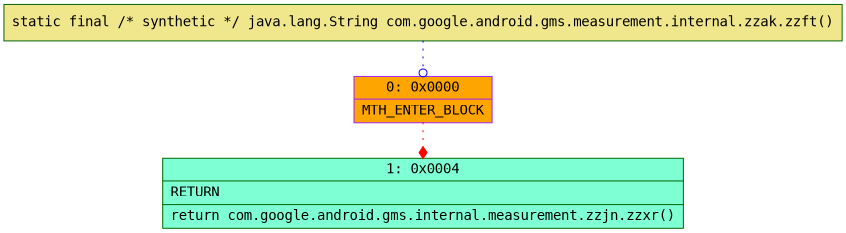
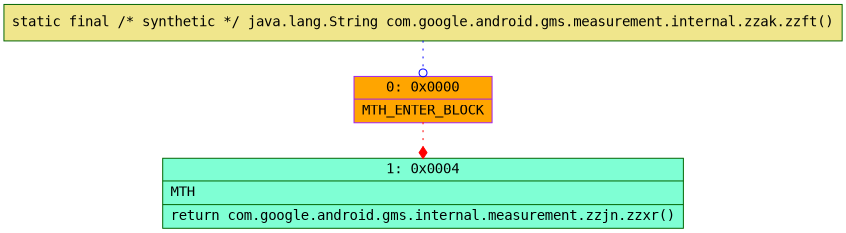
(195, 192) -> (183, 192)
